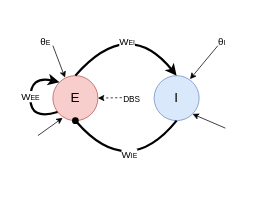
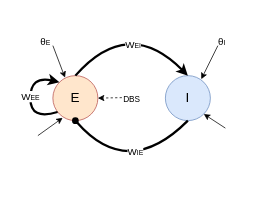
(75, 98) -> (75, 98)
(177, 98) -> (188, 98)
